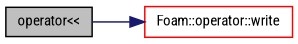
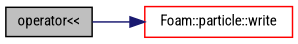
(219, 22) -> (219, 22)
